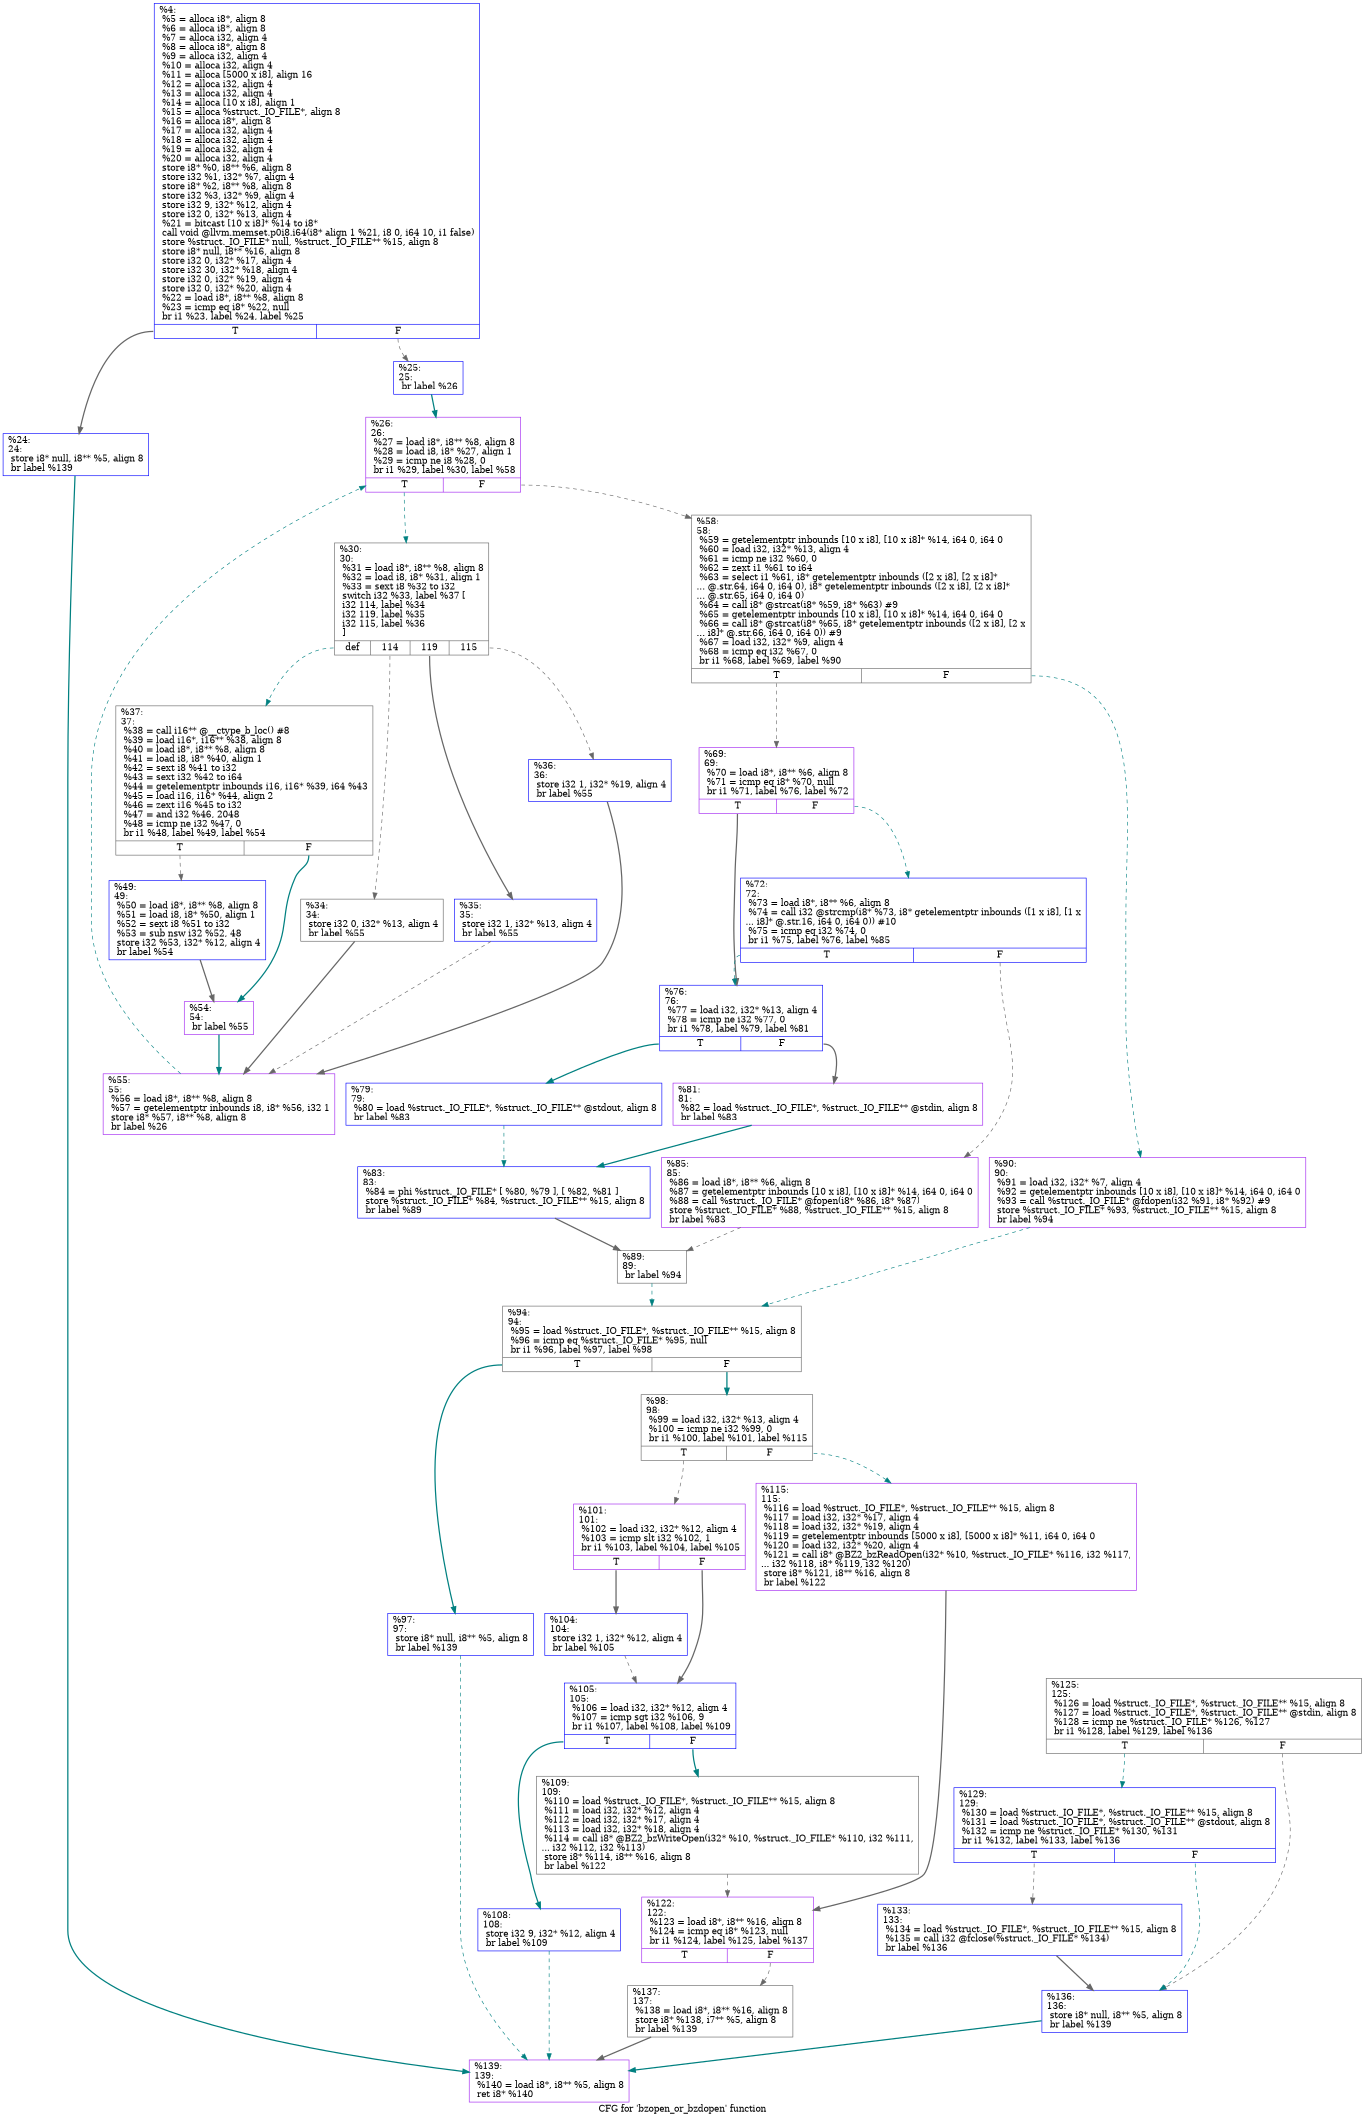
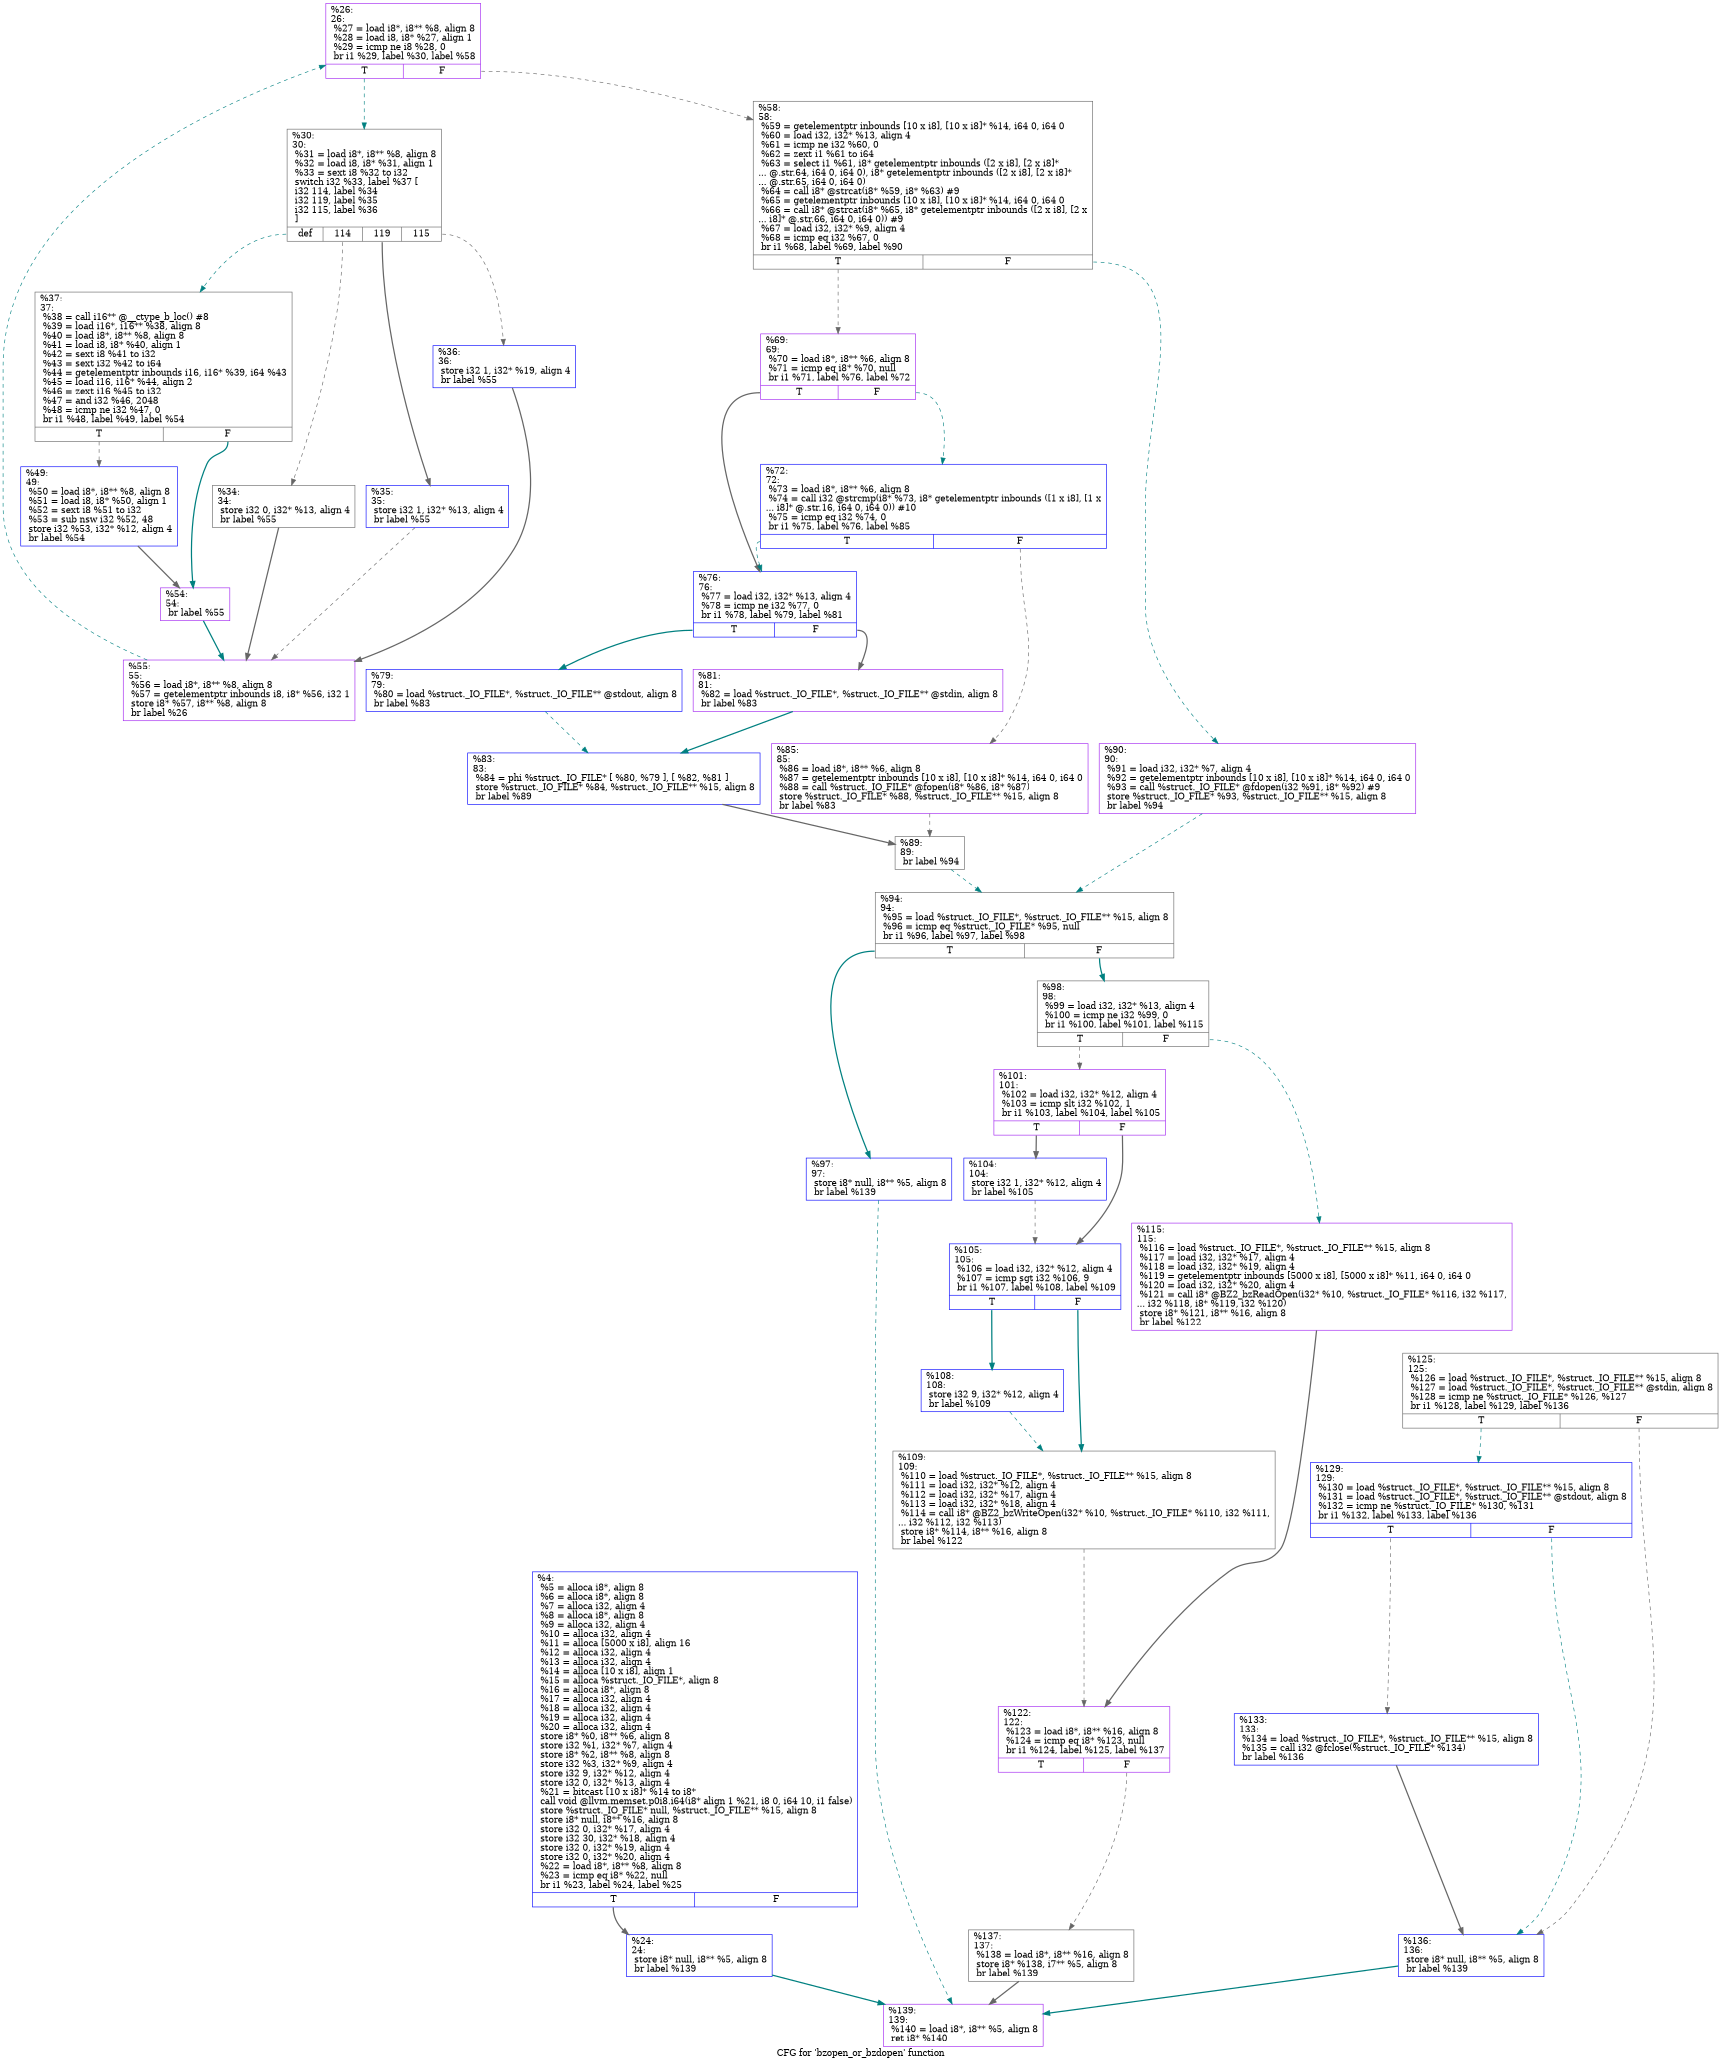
(428, 378) -> none
(549, 2002) -> (1024, 1429)
